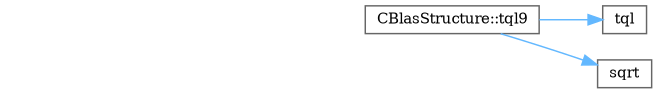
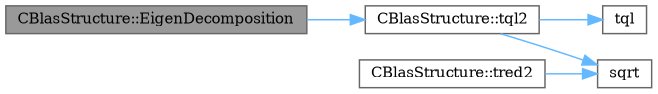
none -> (156, 20)
(452, 20) -> (452, 20)
none -> (452, 74)
